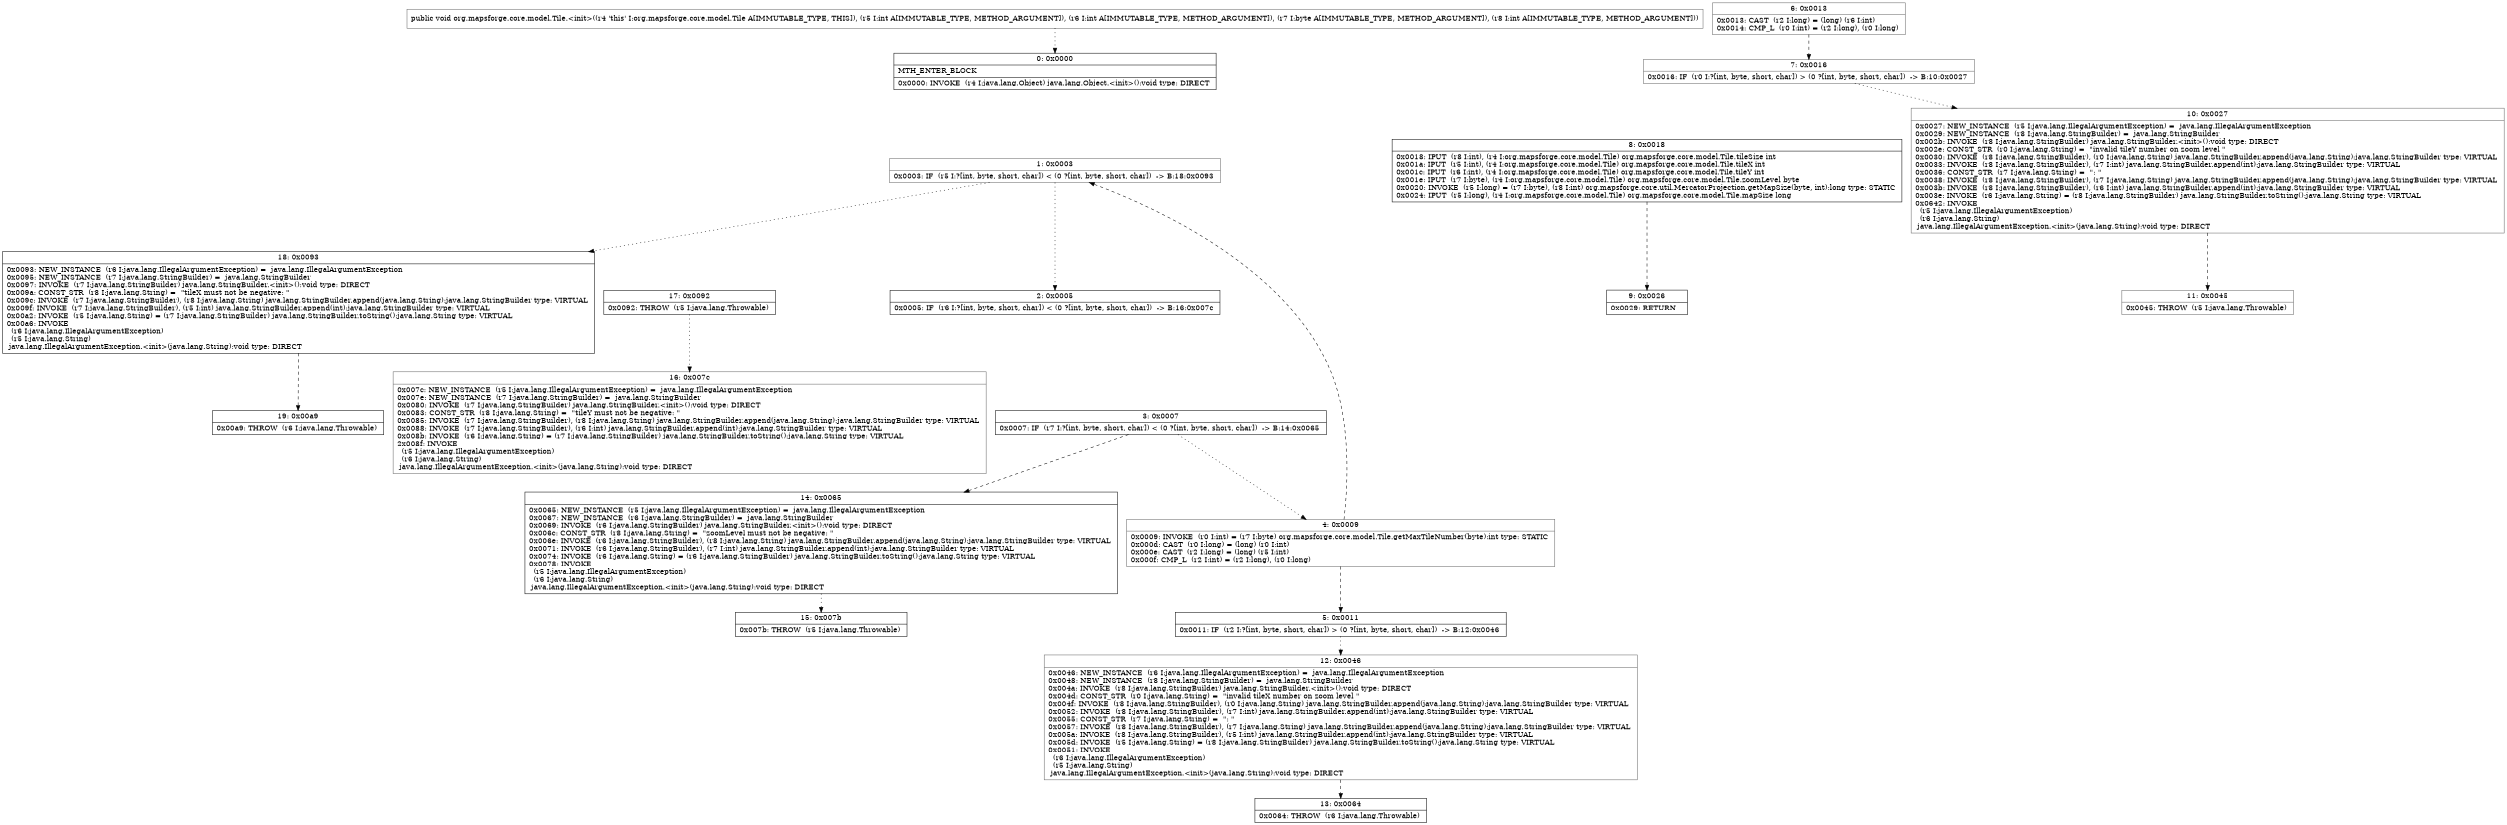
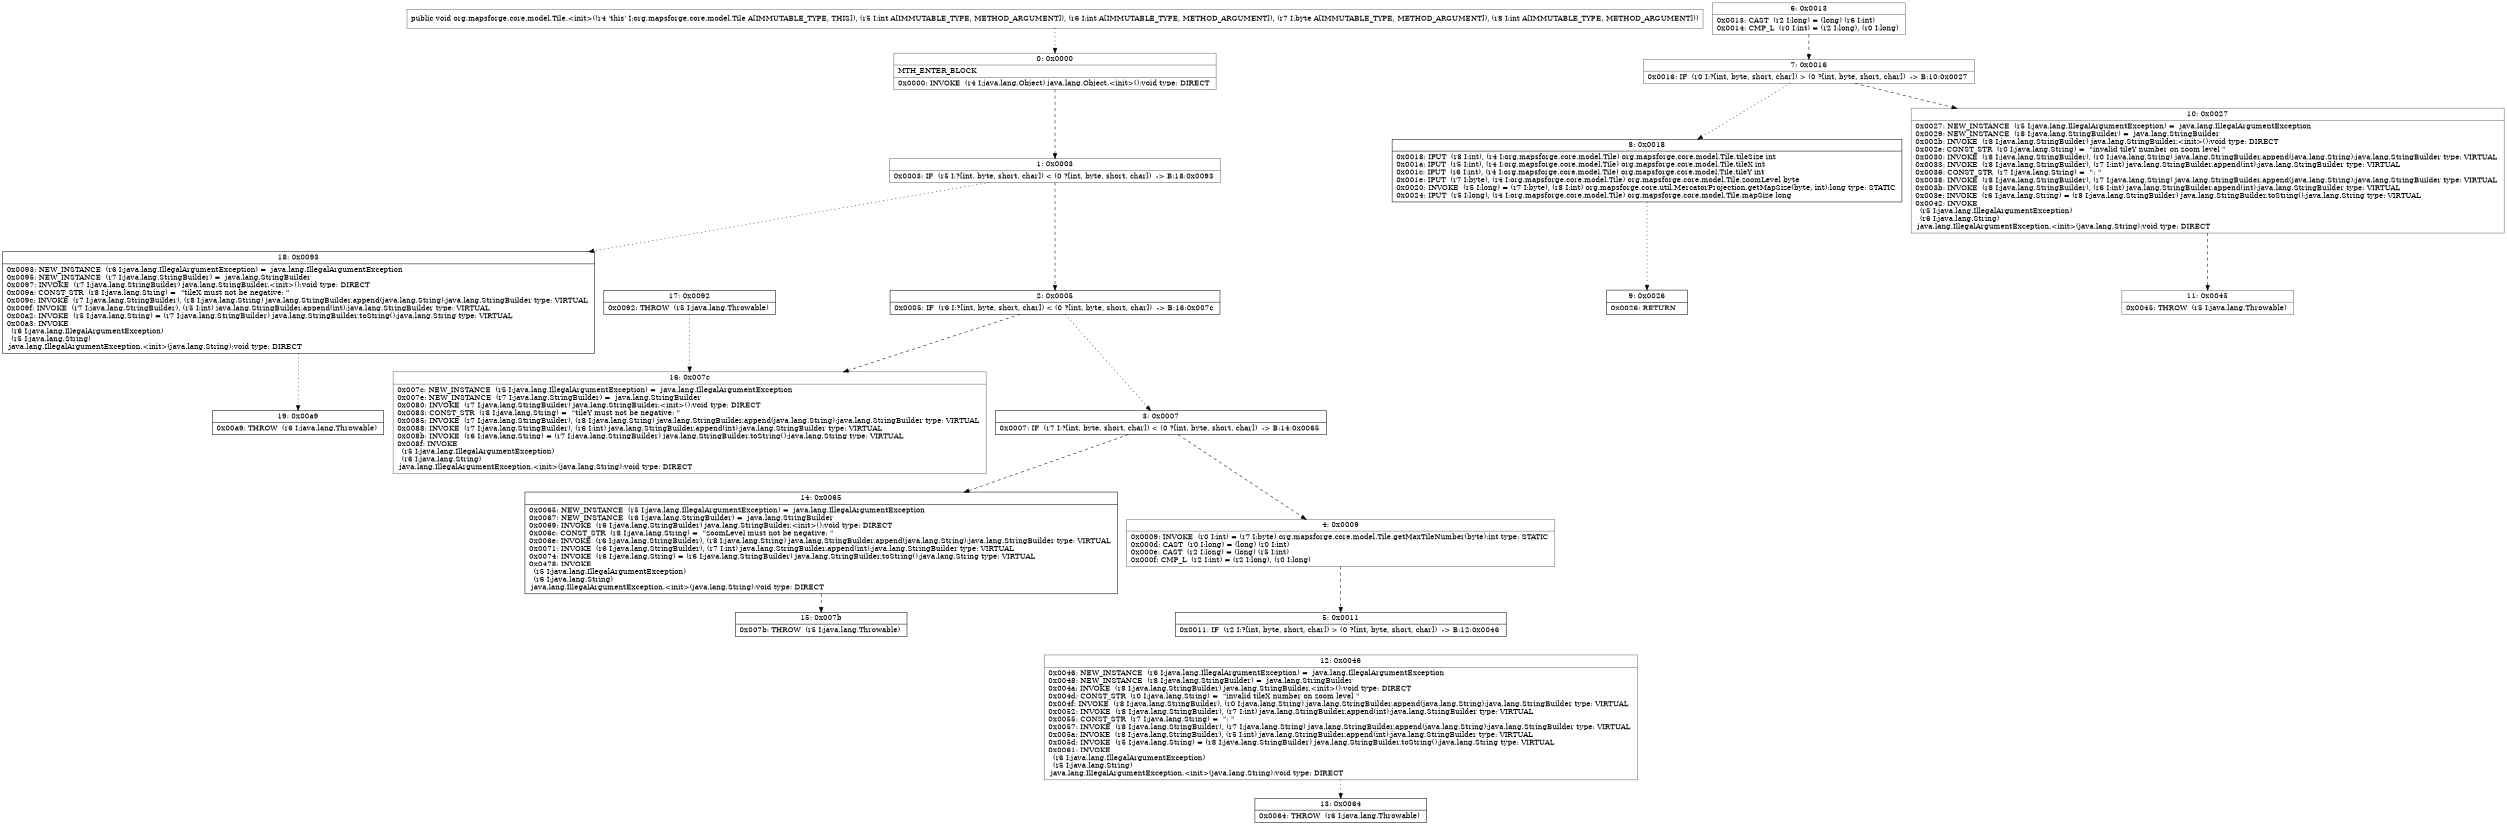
(1055, 71) -> (1055, 71)
(1903, 95) -> (1903, 95)
none -> (1746, 110)
(1949, 203) -> (1949, 203)
(1055, 234) -> (1055, 234)
(1647, 243) -> (1647, 243)
(1287, 305) -> (1055, 121)
(1647, 308) -> (1647, 308)
(40, 324) -> (40, 324)
none -> (934, 342)
none -> (1106, 361)
(298, 379) -> (298, 379)
(430, 444) -> (430, 444)
(1240, 476) -> (1240, 476)
(563, 564) -> (563, 564)
(821, 600) -> (821, 600)
(1341, 643) -> none
(1082, 750) -> (1082, 750)
(1341, 787) -> (1341, 787)
